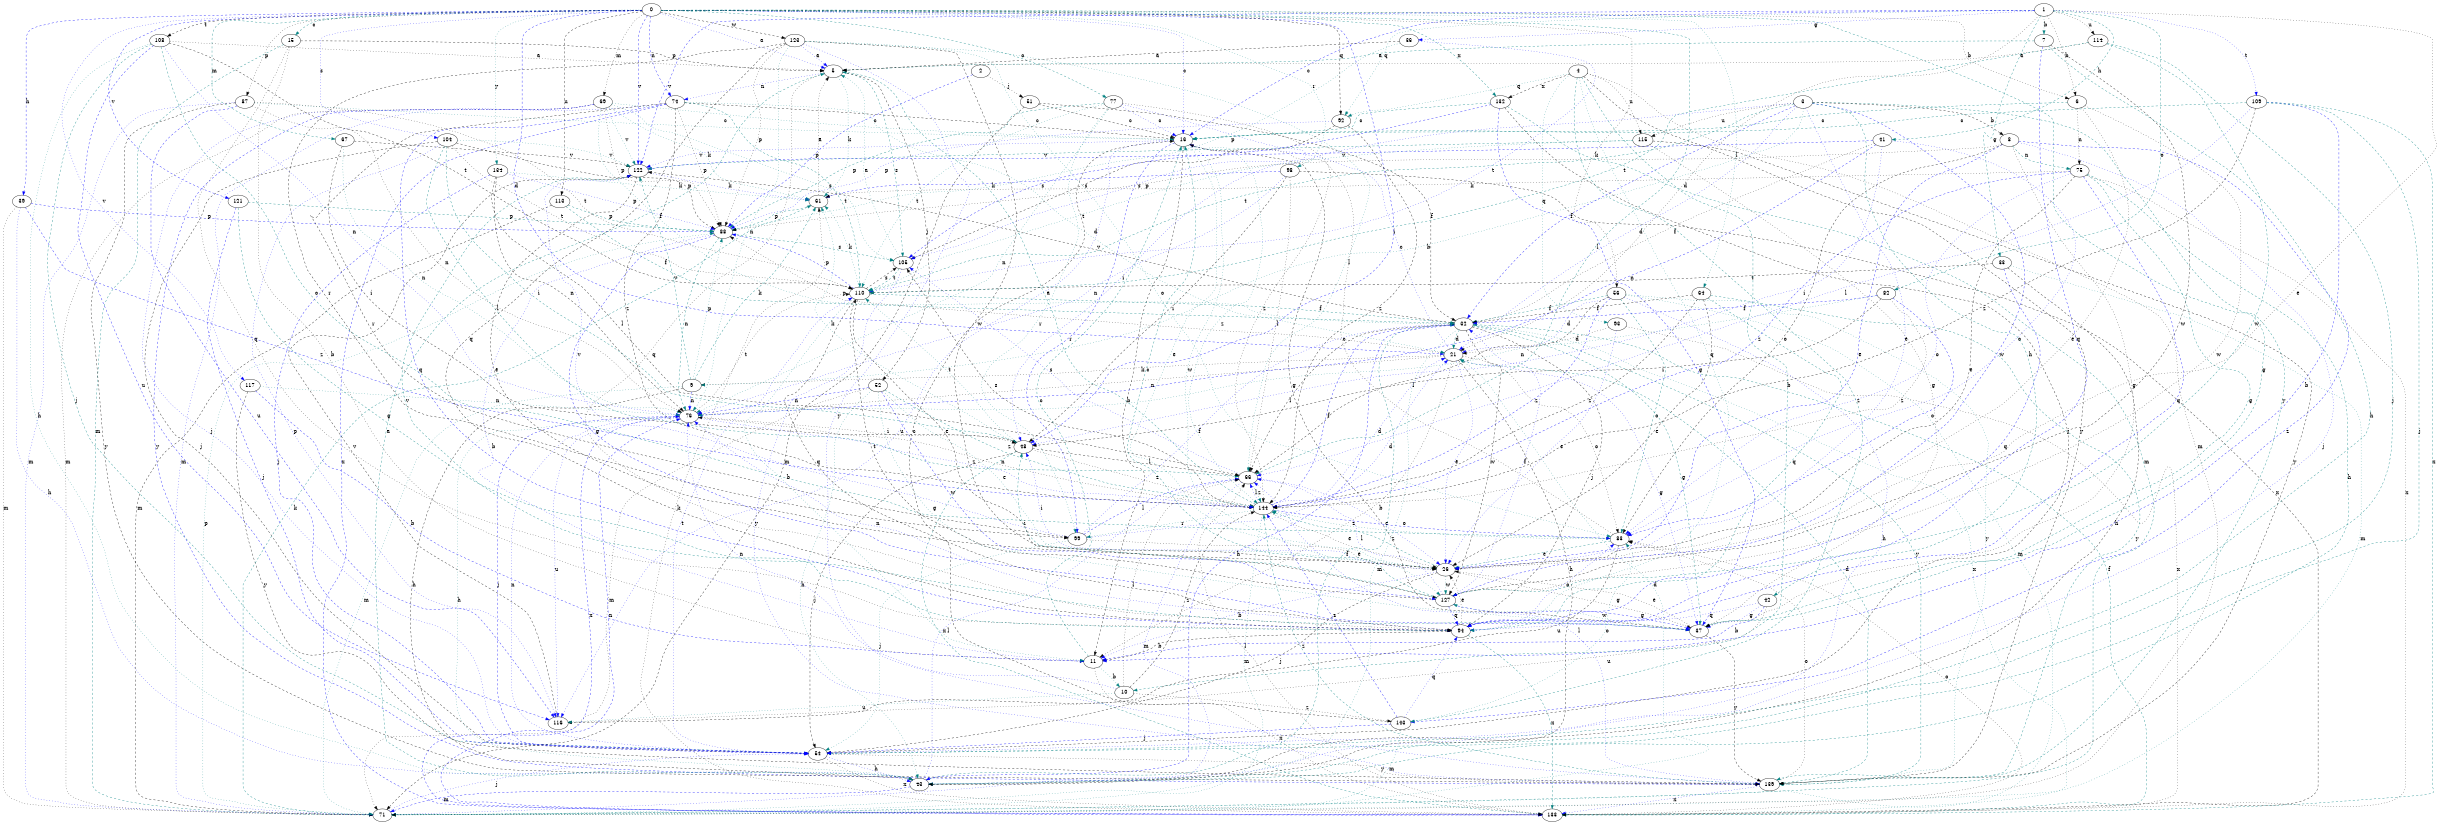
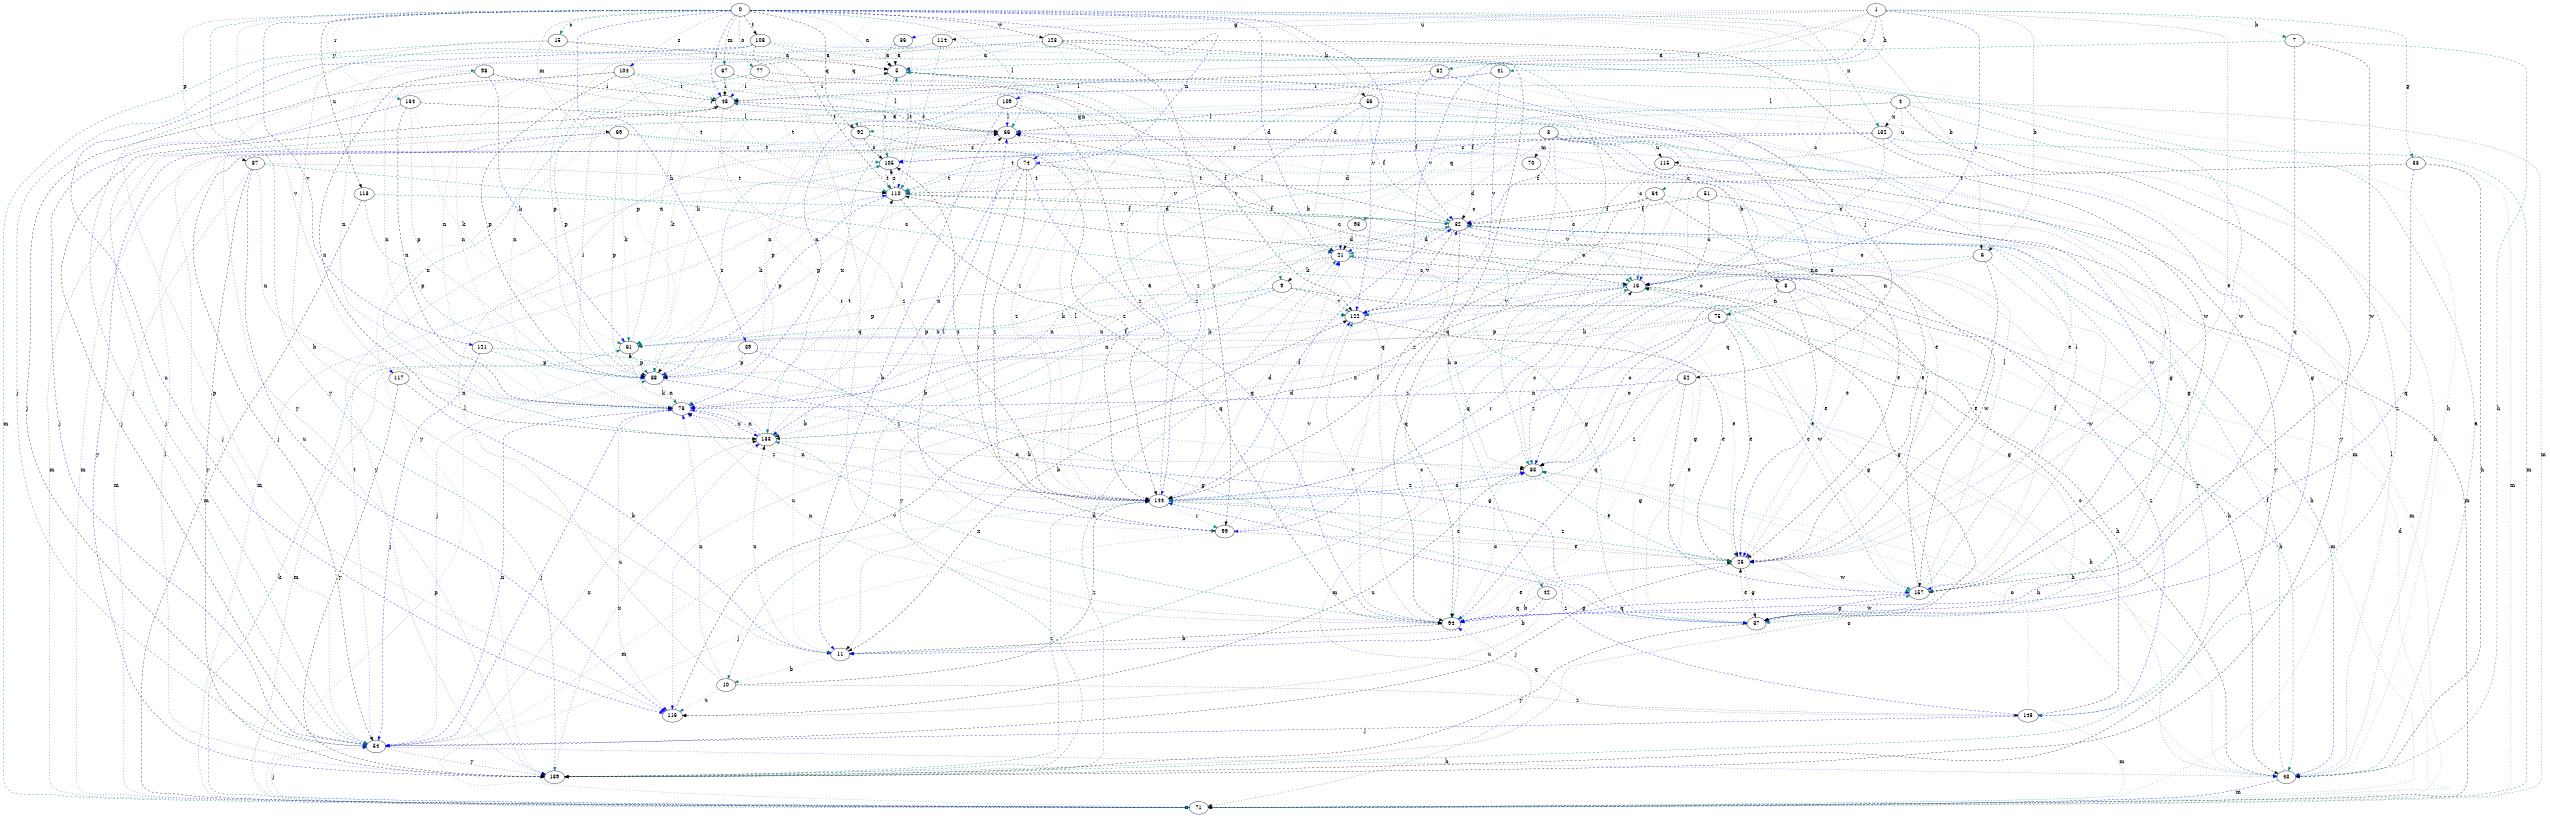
(674, 56) -> (788, 56)
(981, 71) -> none
none -> (817, 86)
(1823, 121) -> (1812, 271)
(712, 127) -> (943, 236)
none -> (1531, 163)
(1717, 379) -> (1928, 174)
(1906, 462) -> (1931, 455)
(1592, 478) -> (1406, 424)
(585, 532) -> none
(1446, 600) -> (1919, 593)
(511, 677) -> (503, 537)
